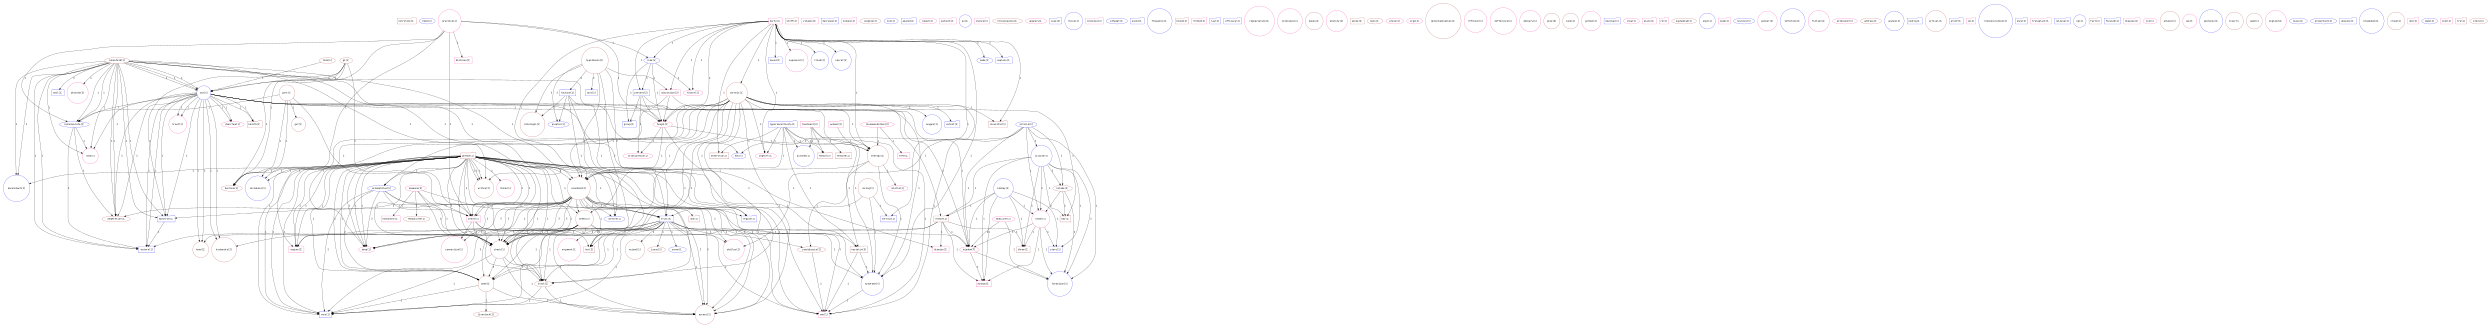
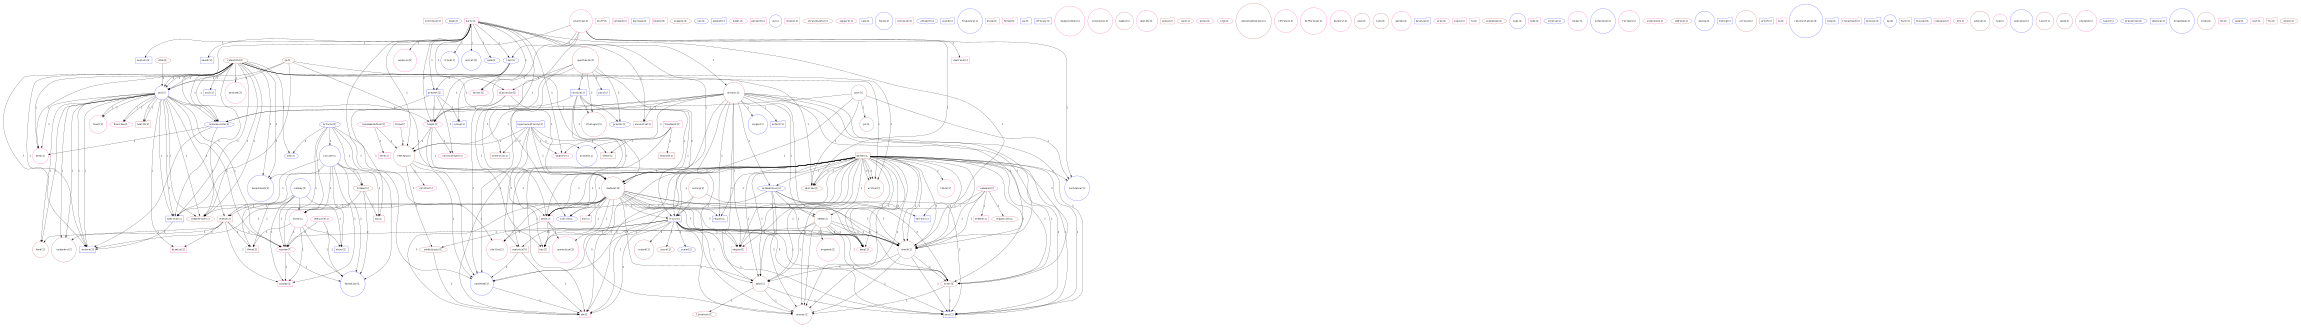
none -> (401, 110)
(836, 124) -> (400, 124)
(391, 219) -> (981, 219)
